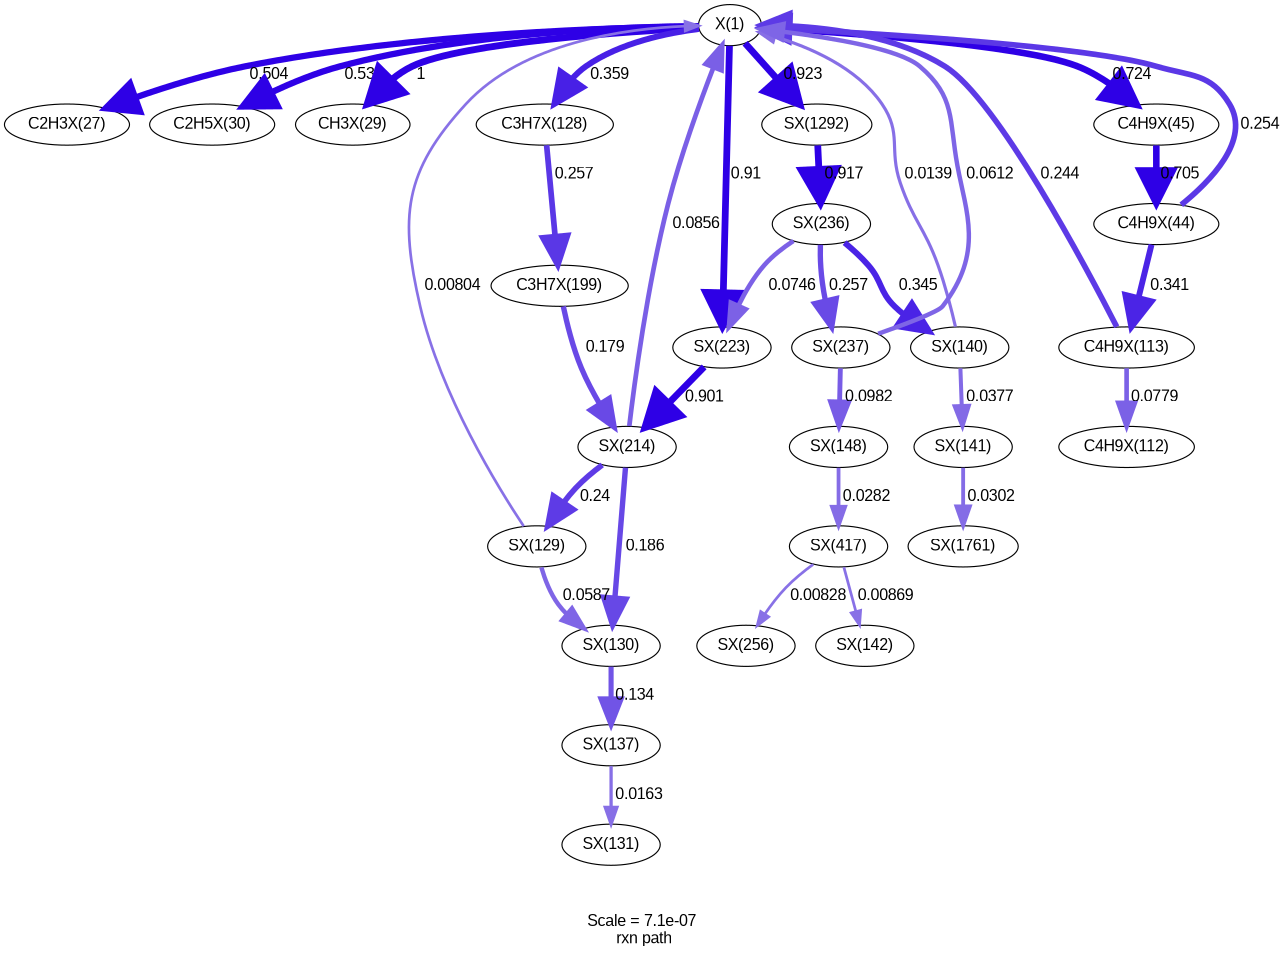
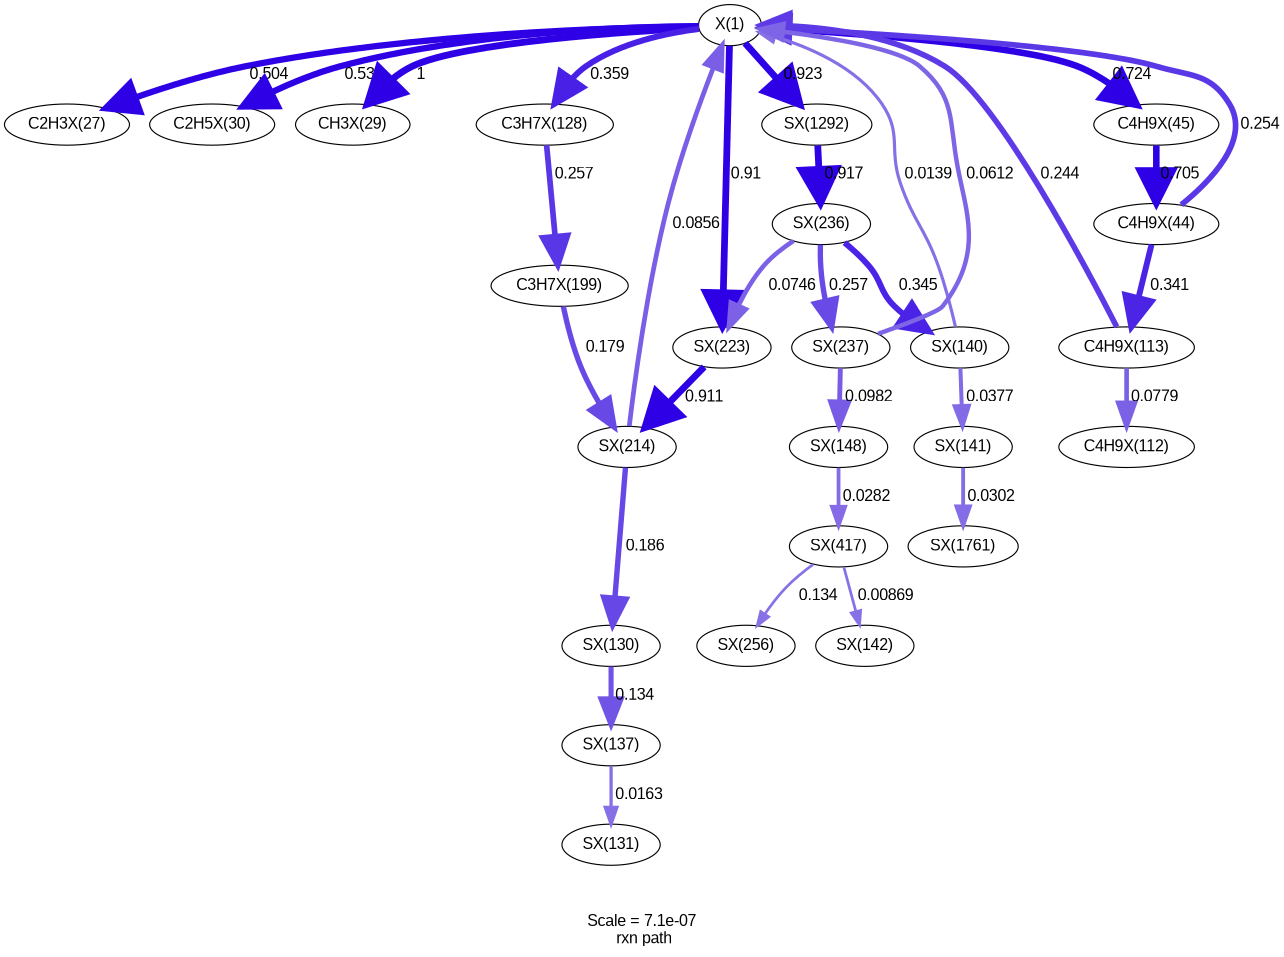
(703, 397) -> (703, 397)
(537, 546) -> none
(816, 596) -> (816, 596)
